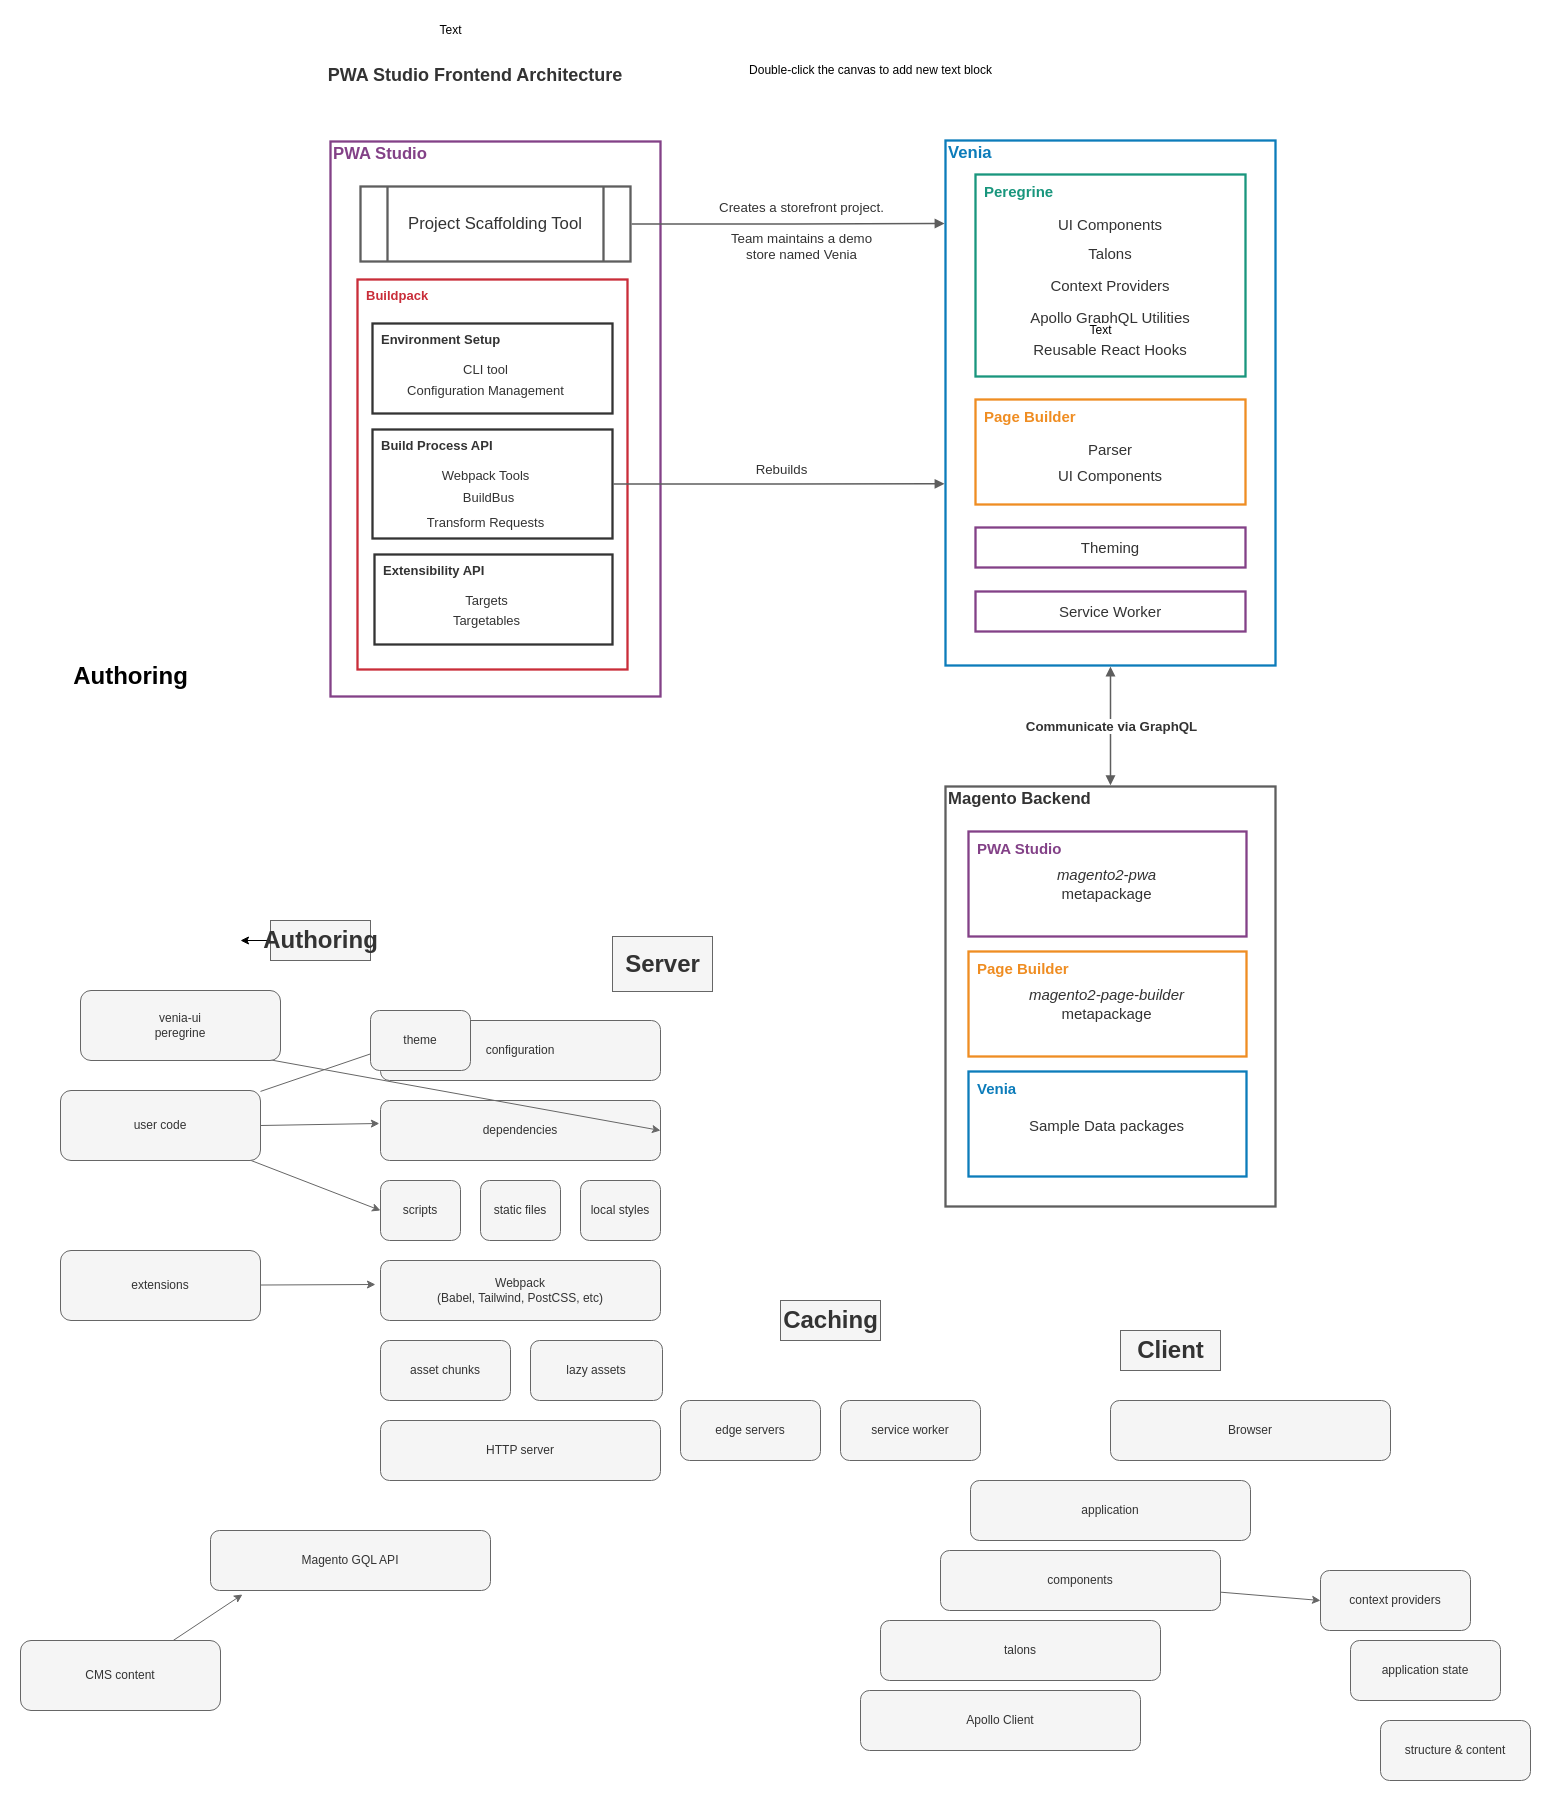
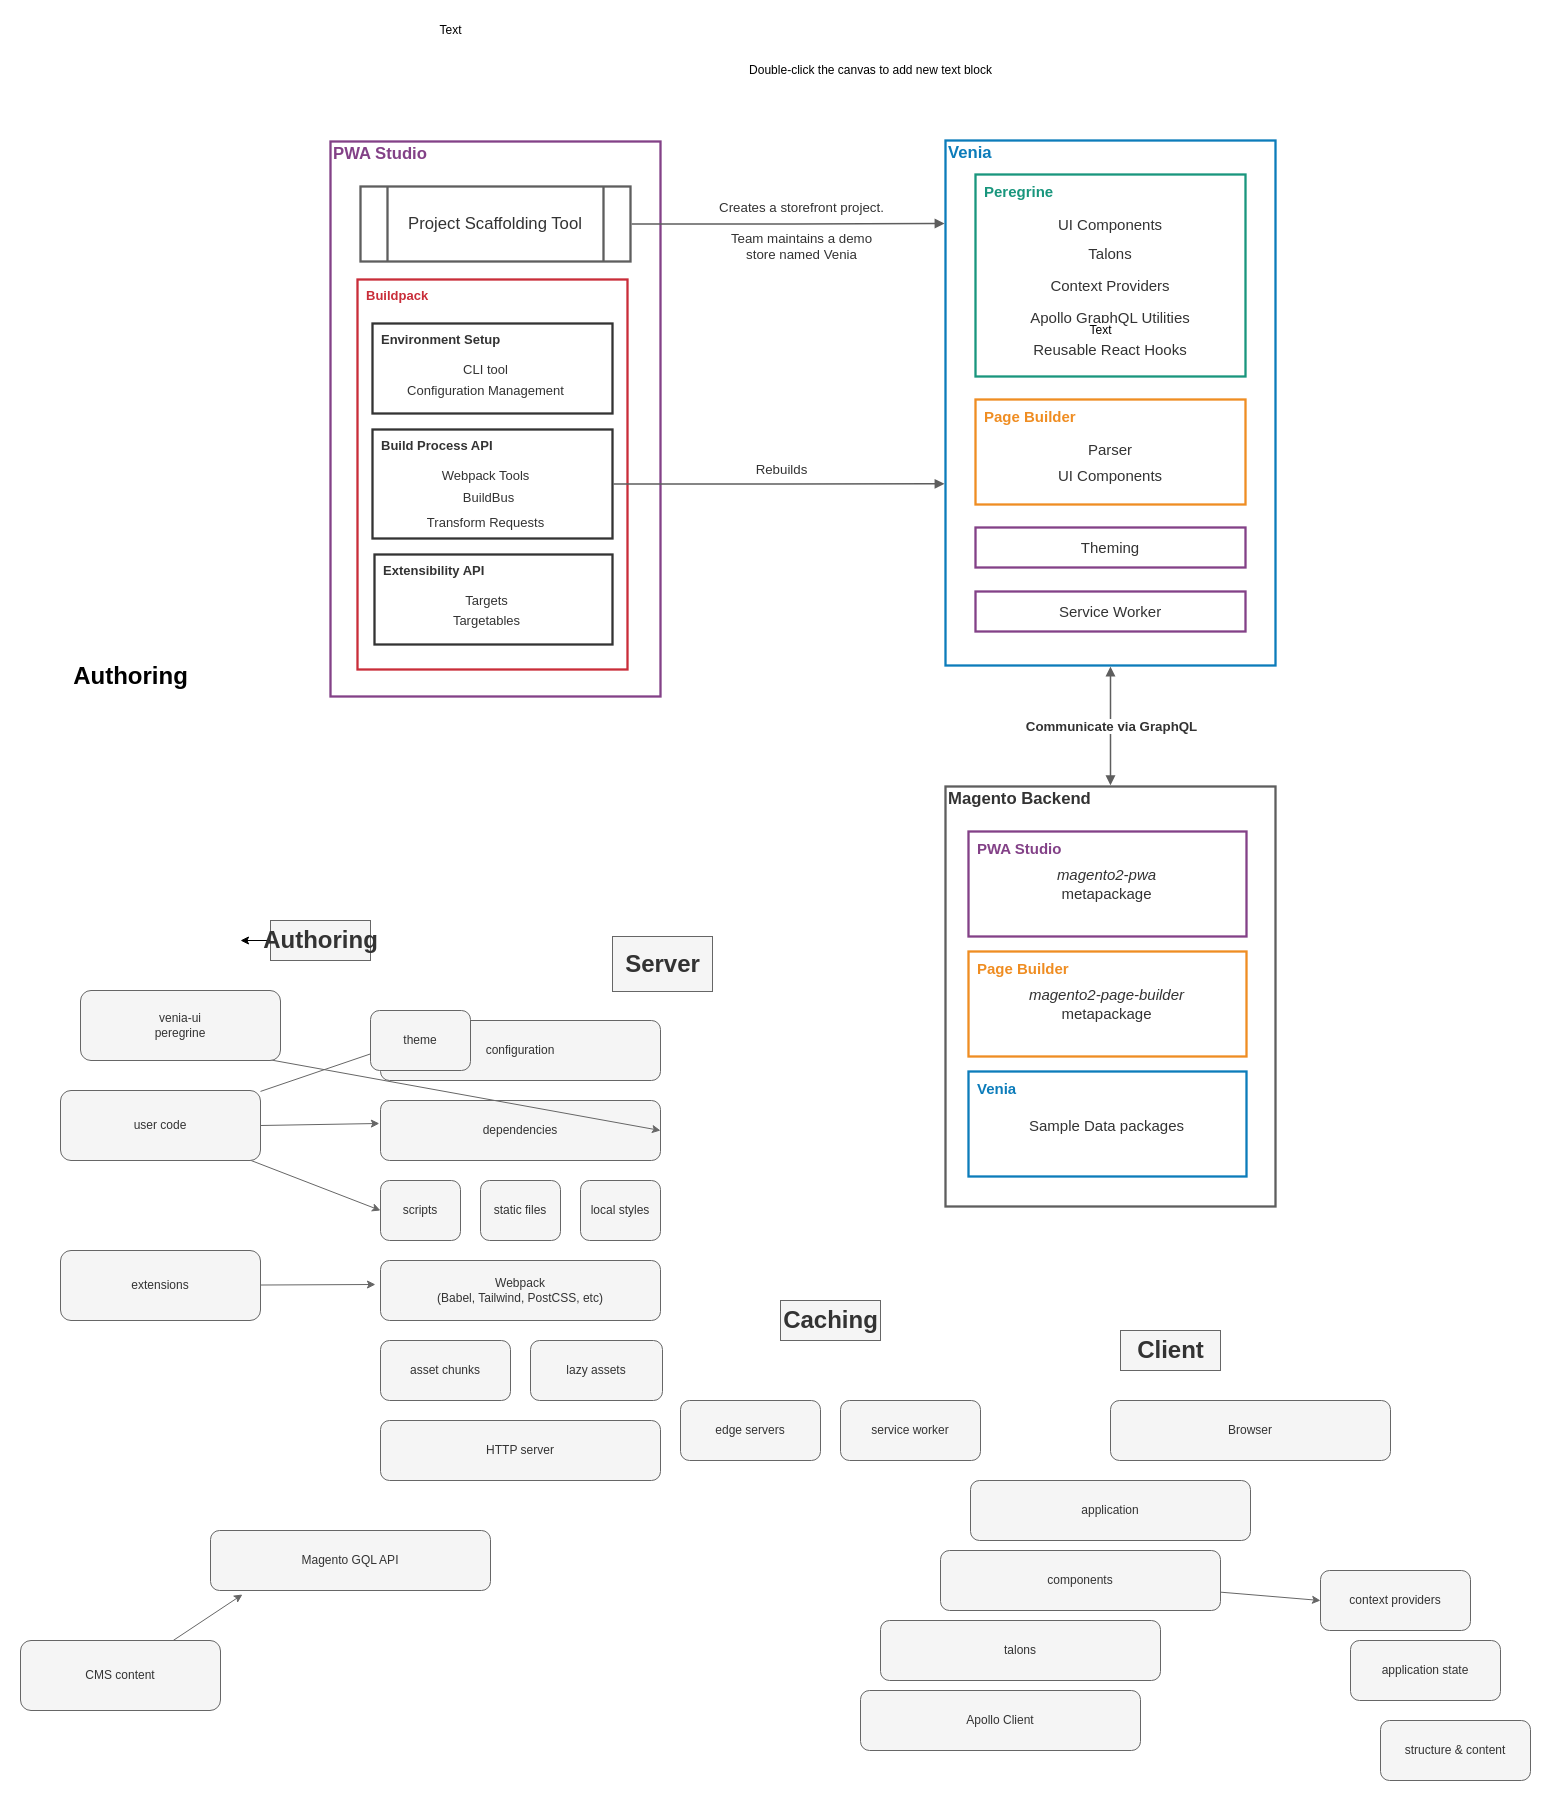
(476, 76) -> none
